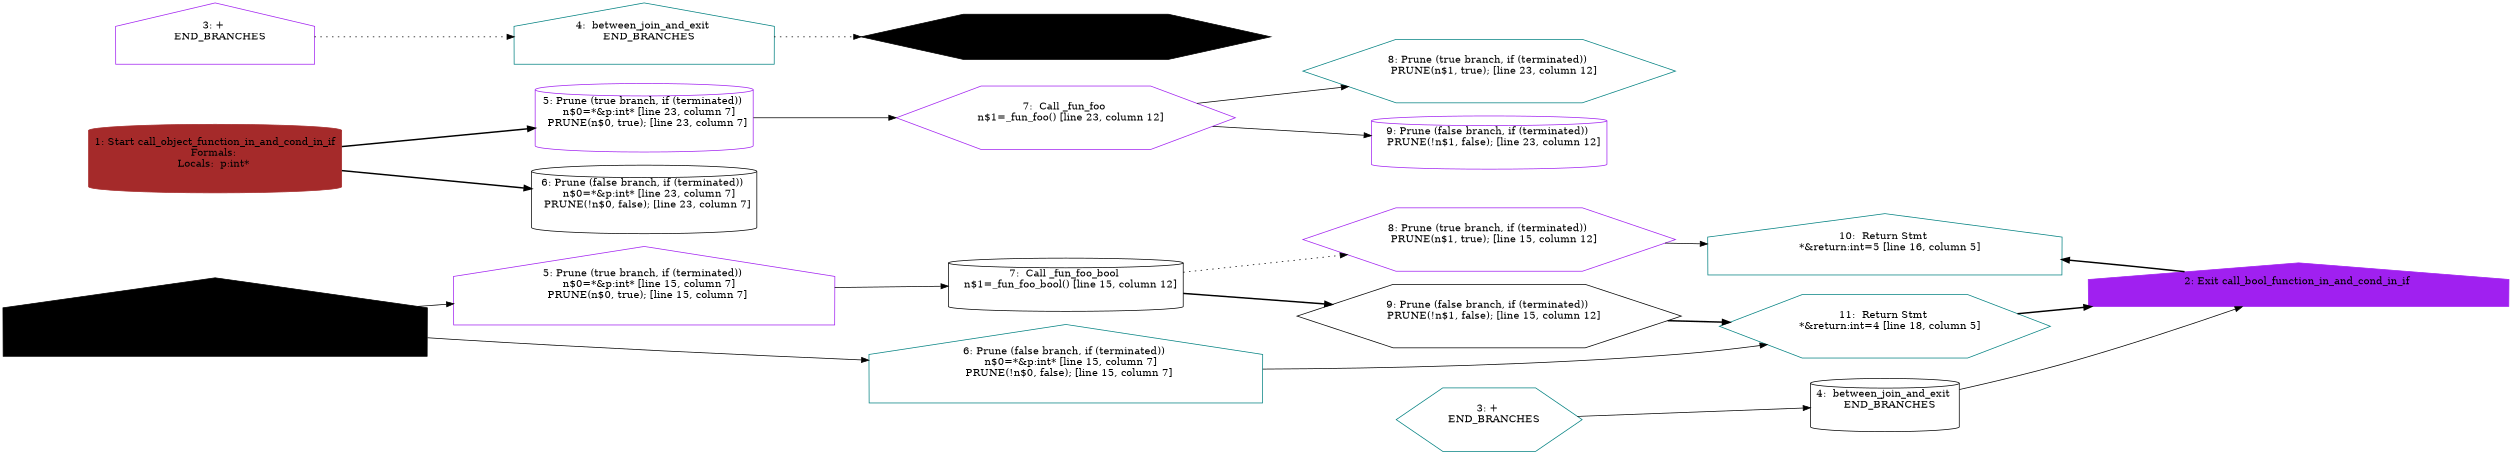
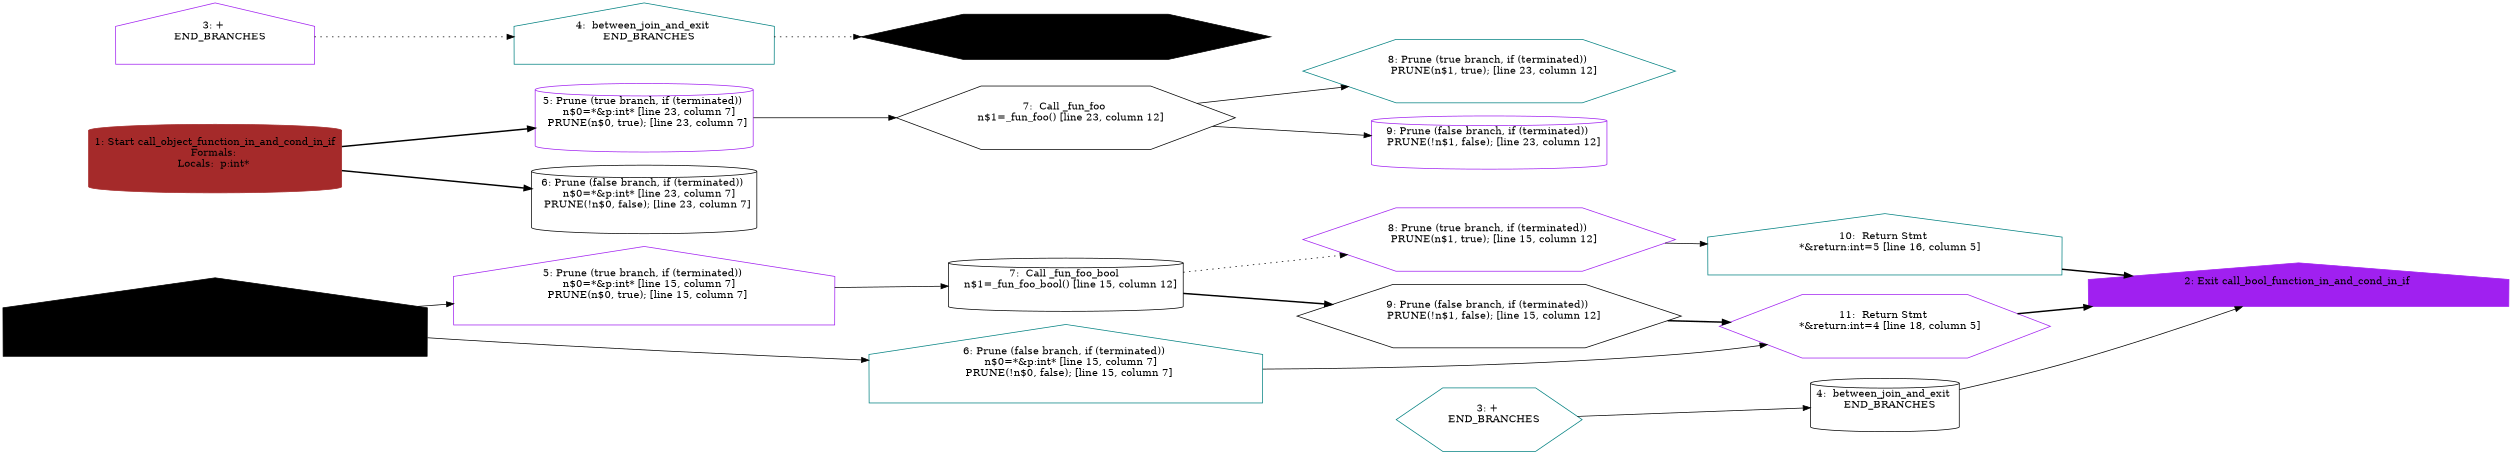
(1066, 118) -> (1066, 118)
(2127, 266) -> (2093, 272)
(1885, 326) -> (1885, 326)
